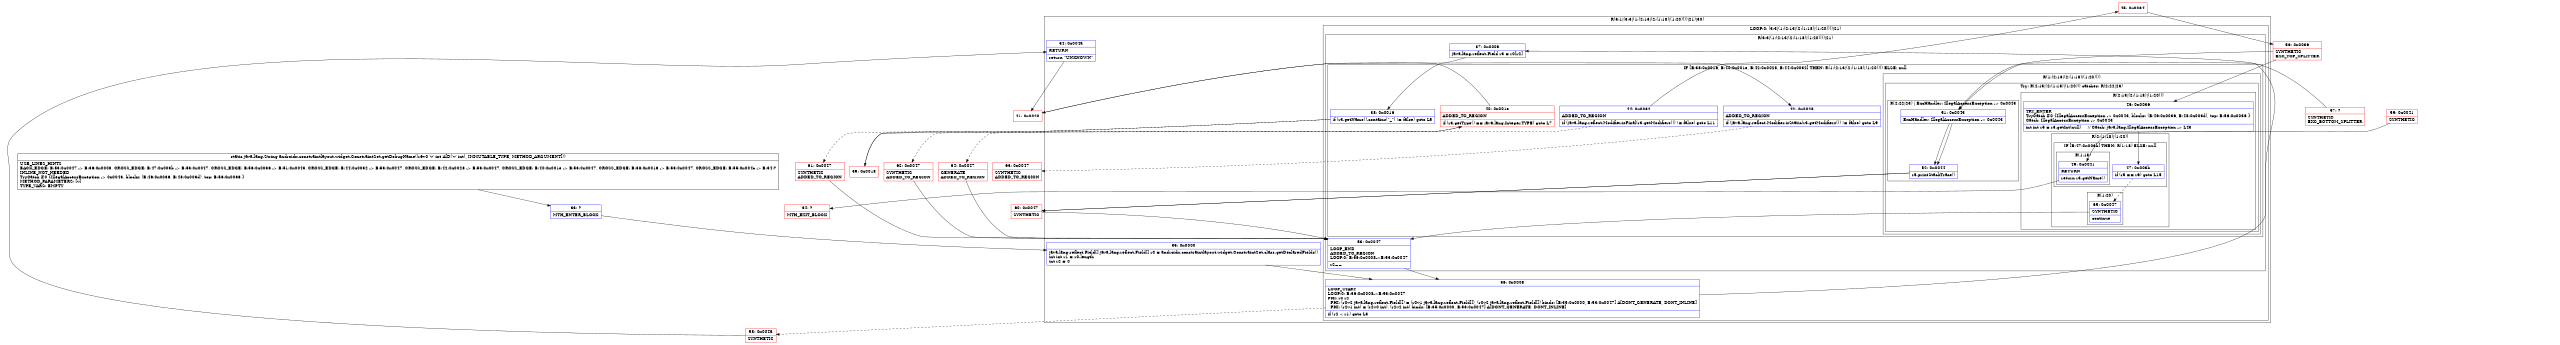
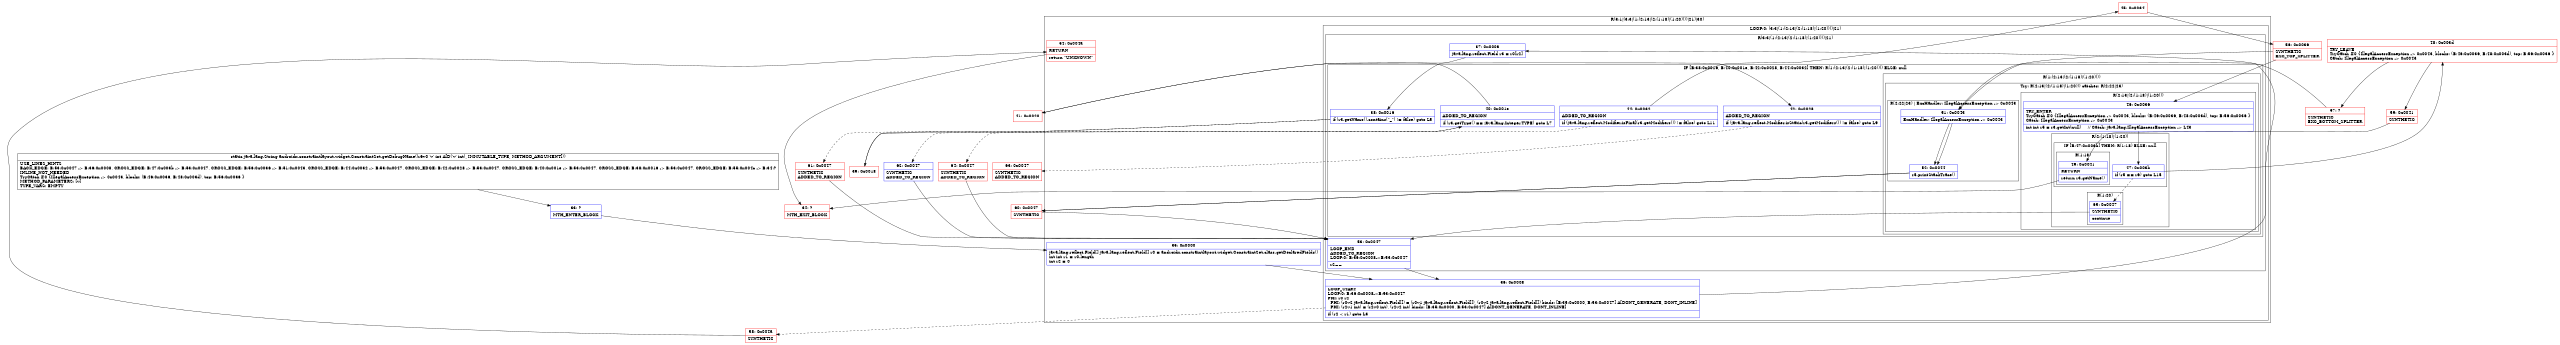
(1071, 51) -> (1071, 51)
none -> (2442, 51)
(1049, 85) -> (879, 90)
(1497, 116) -> (1497, 116)
(908, 172) -> (908, 172)
(953, 173) -> (954, 173)
